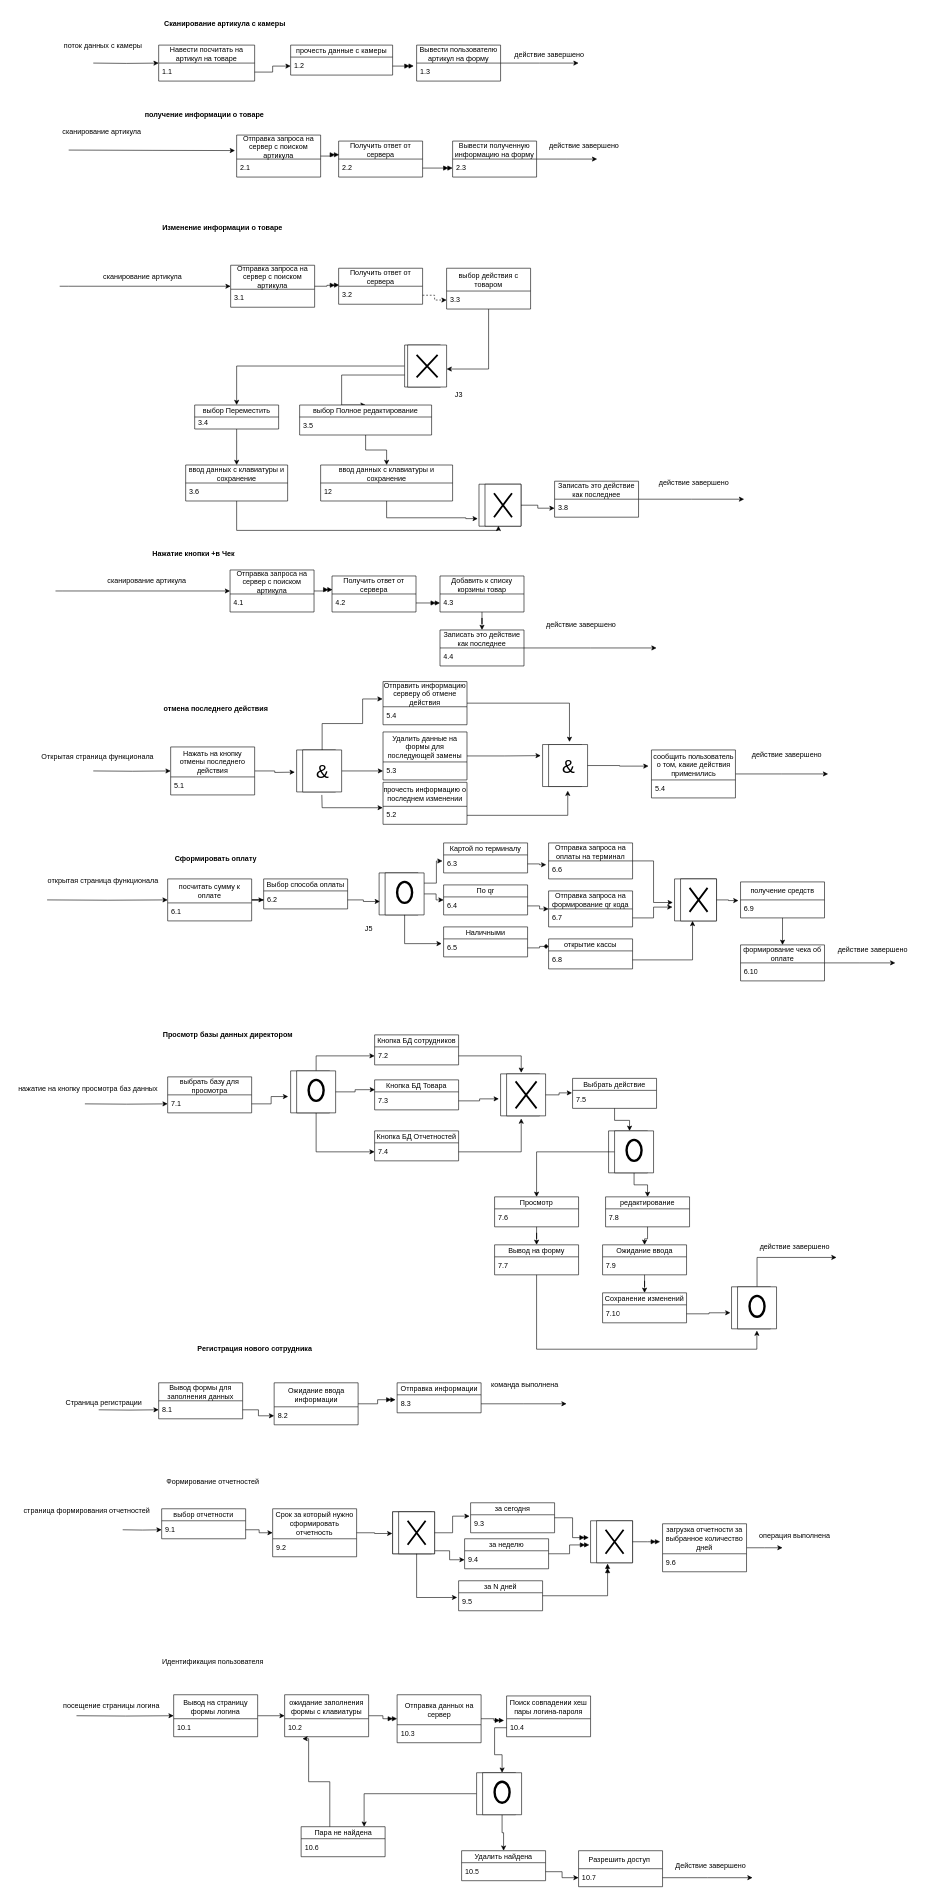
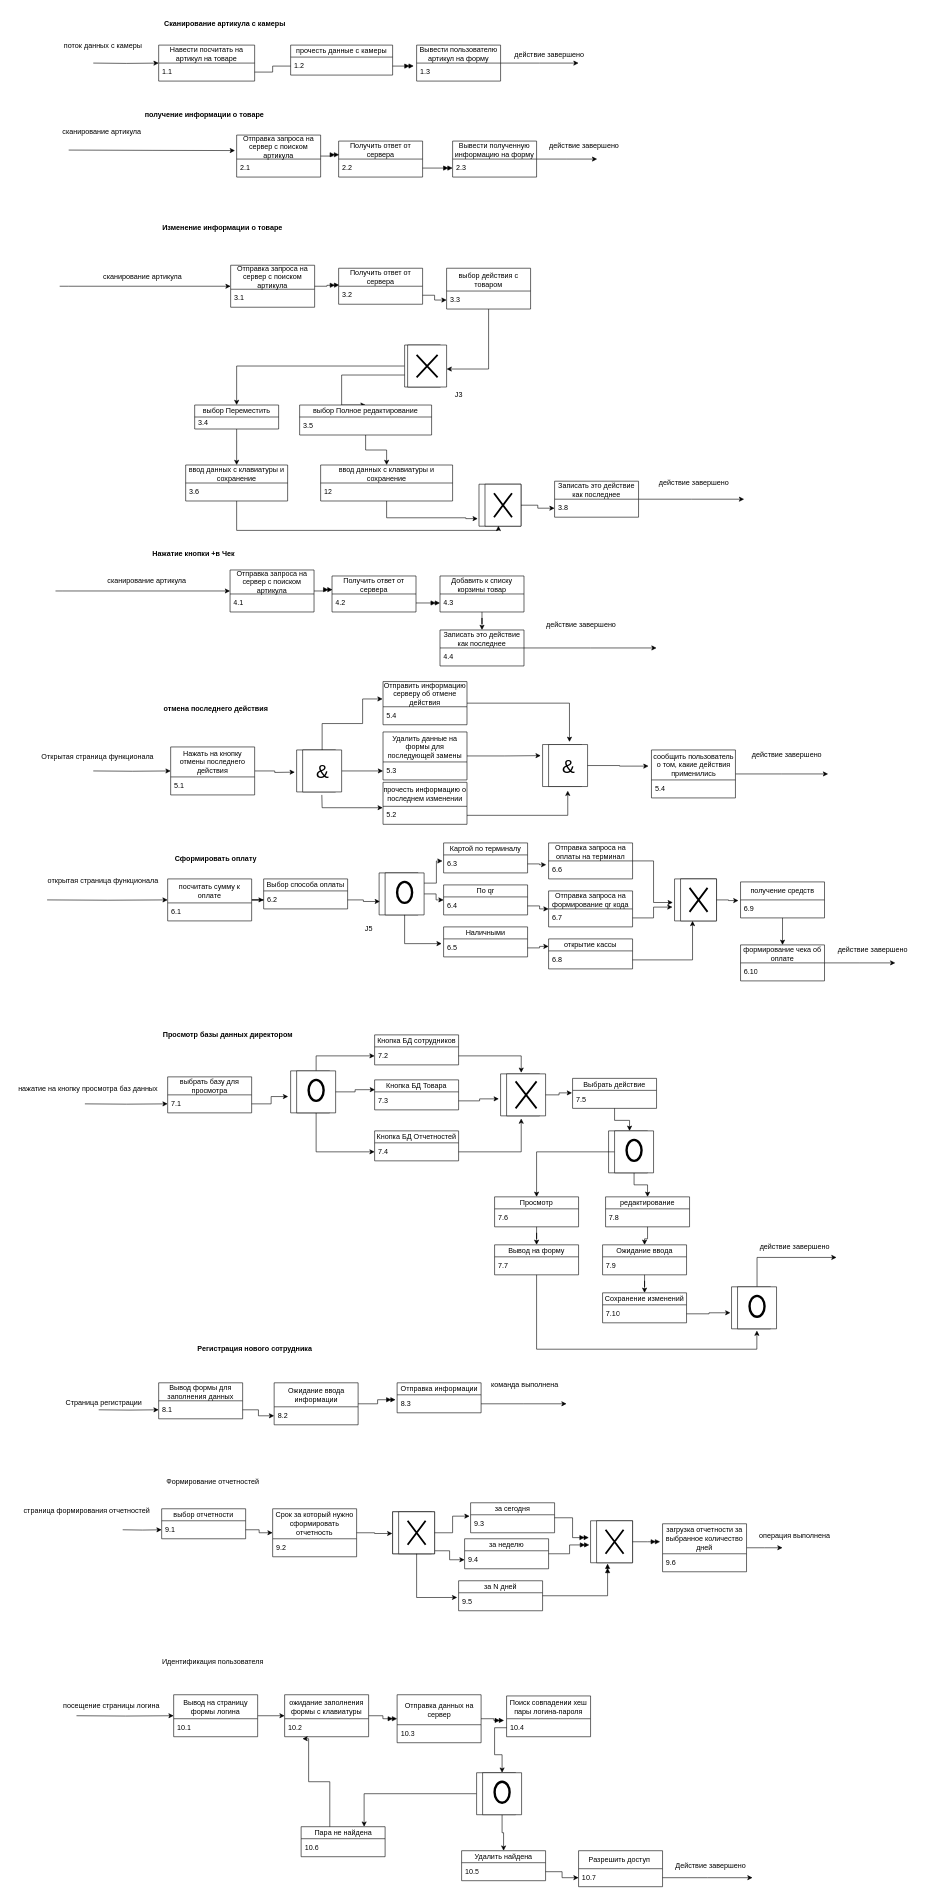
(285, 66) -> (286, 66)
(434, 295) -> (434, 295)
(542, 946) -> (543, 946)
